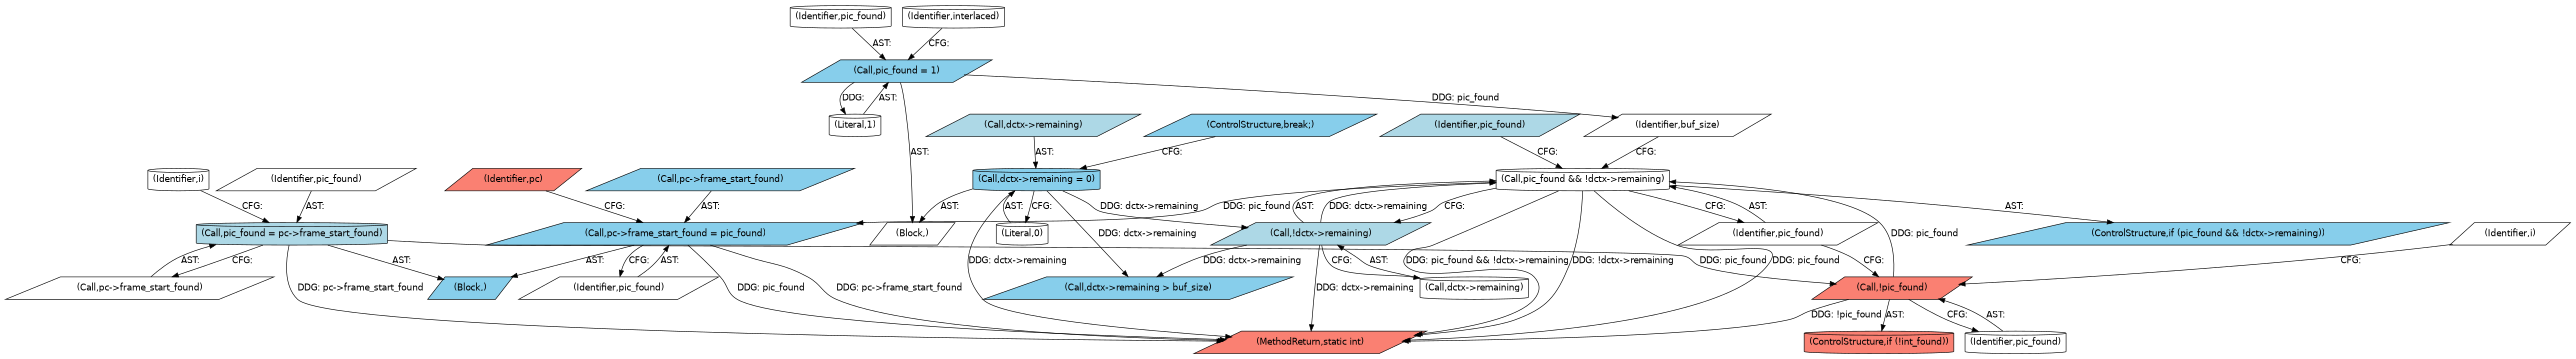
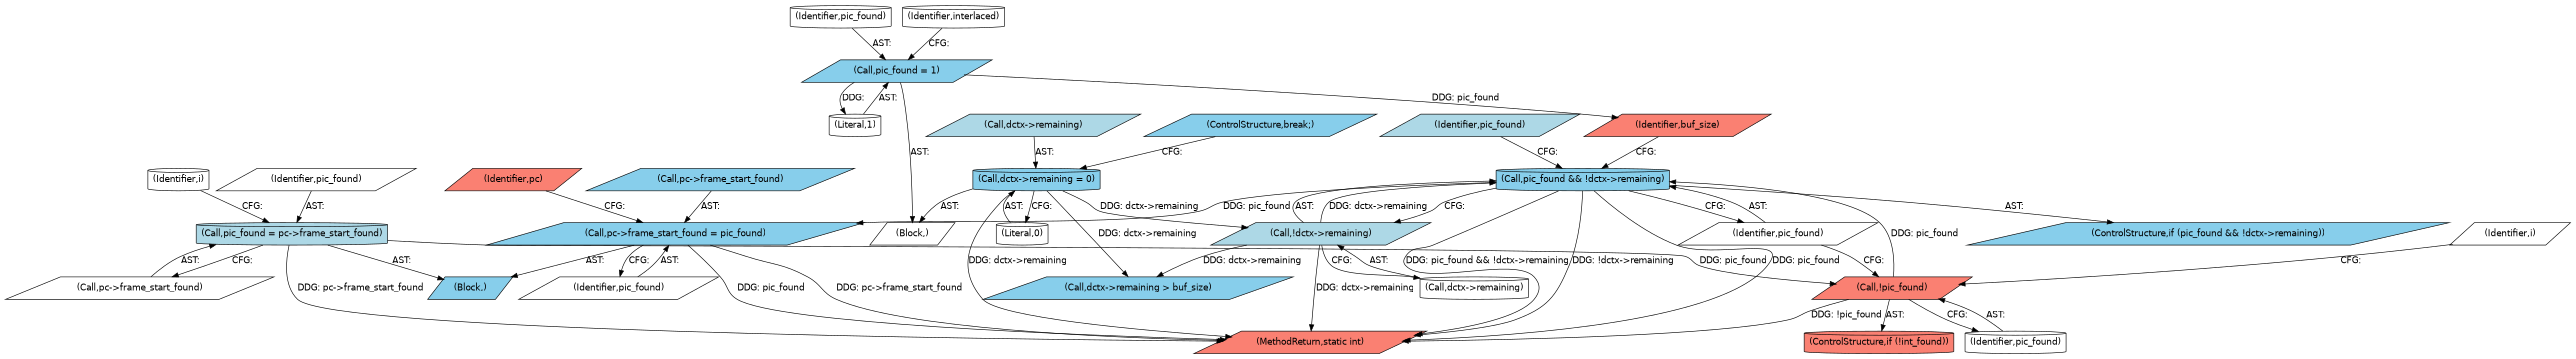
(1678, 125) -> (1678, 125)
(1583, 180) -> (1583, 180)
